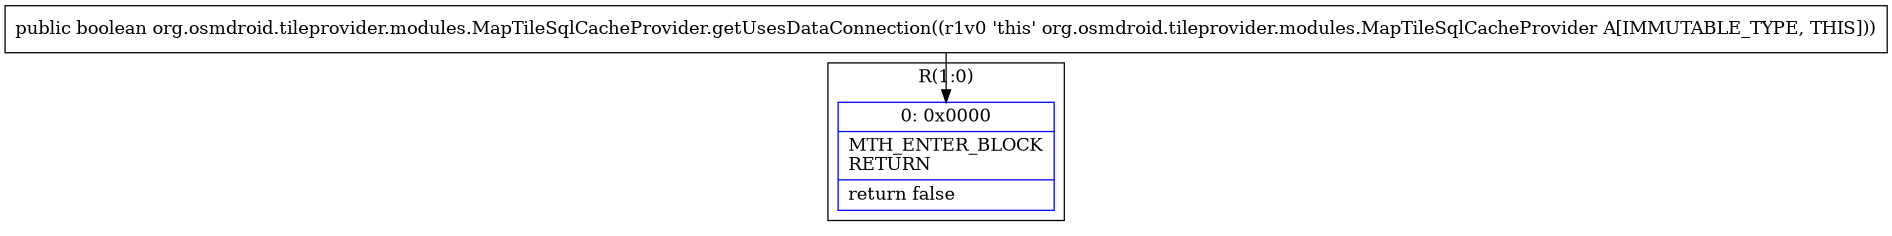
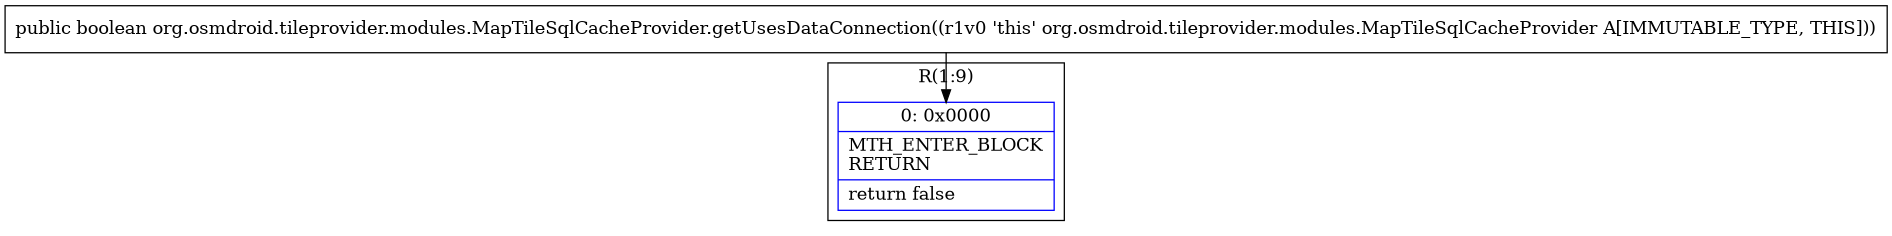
(946, 78) -> (946, 78)
